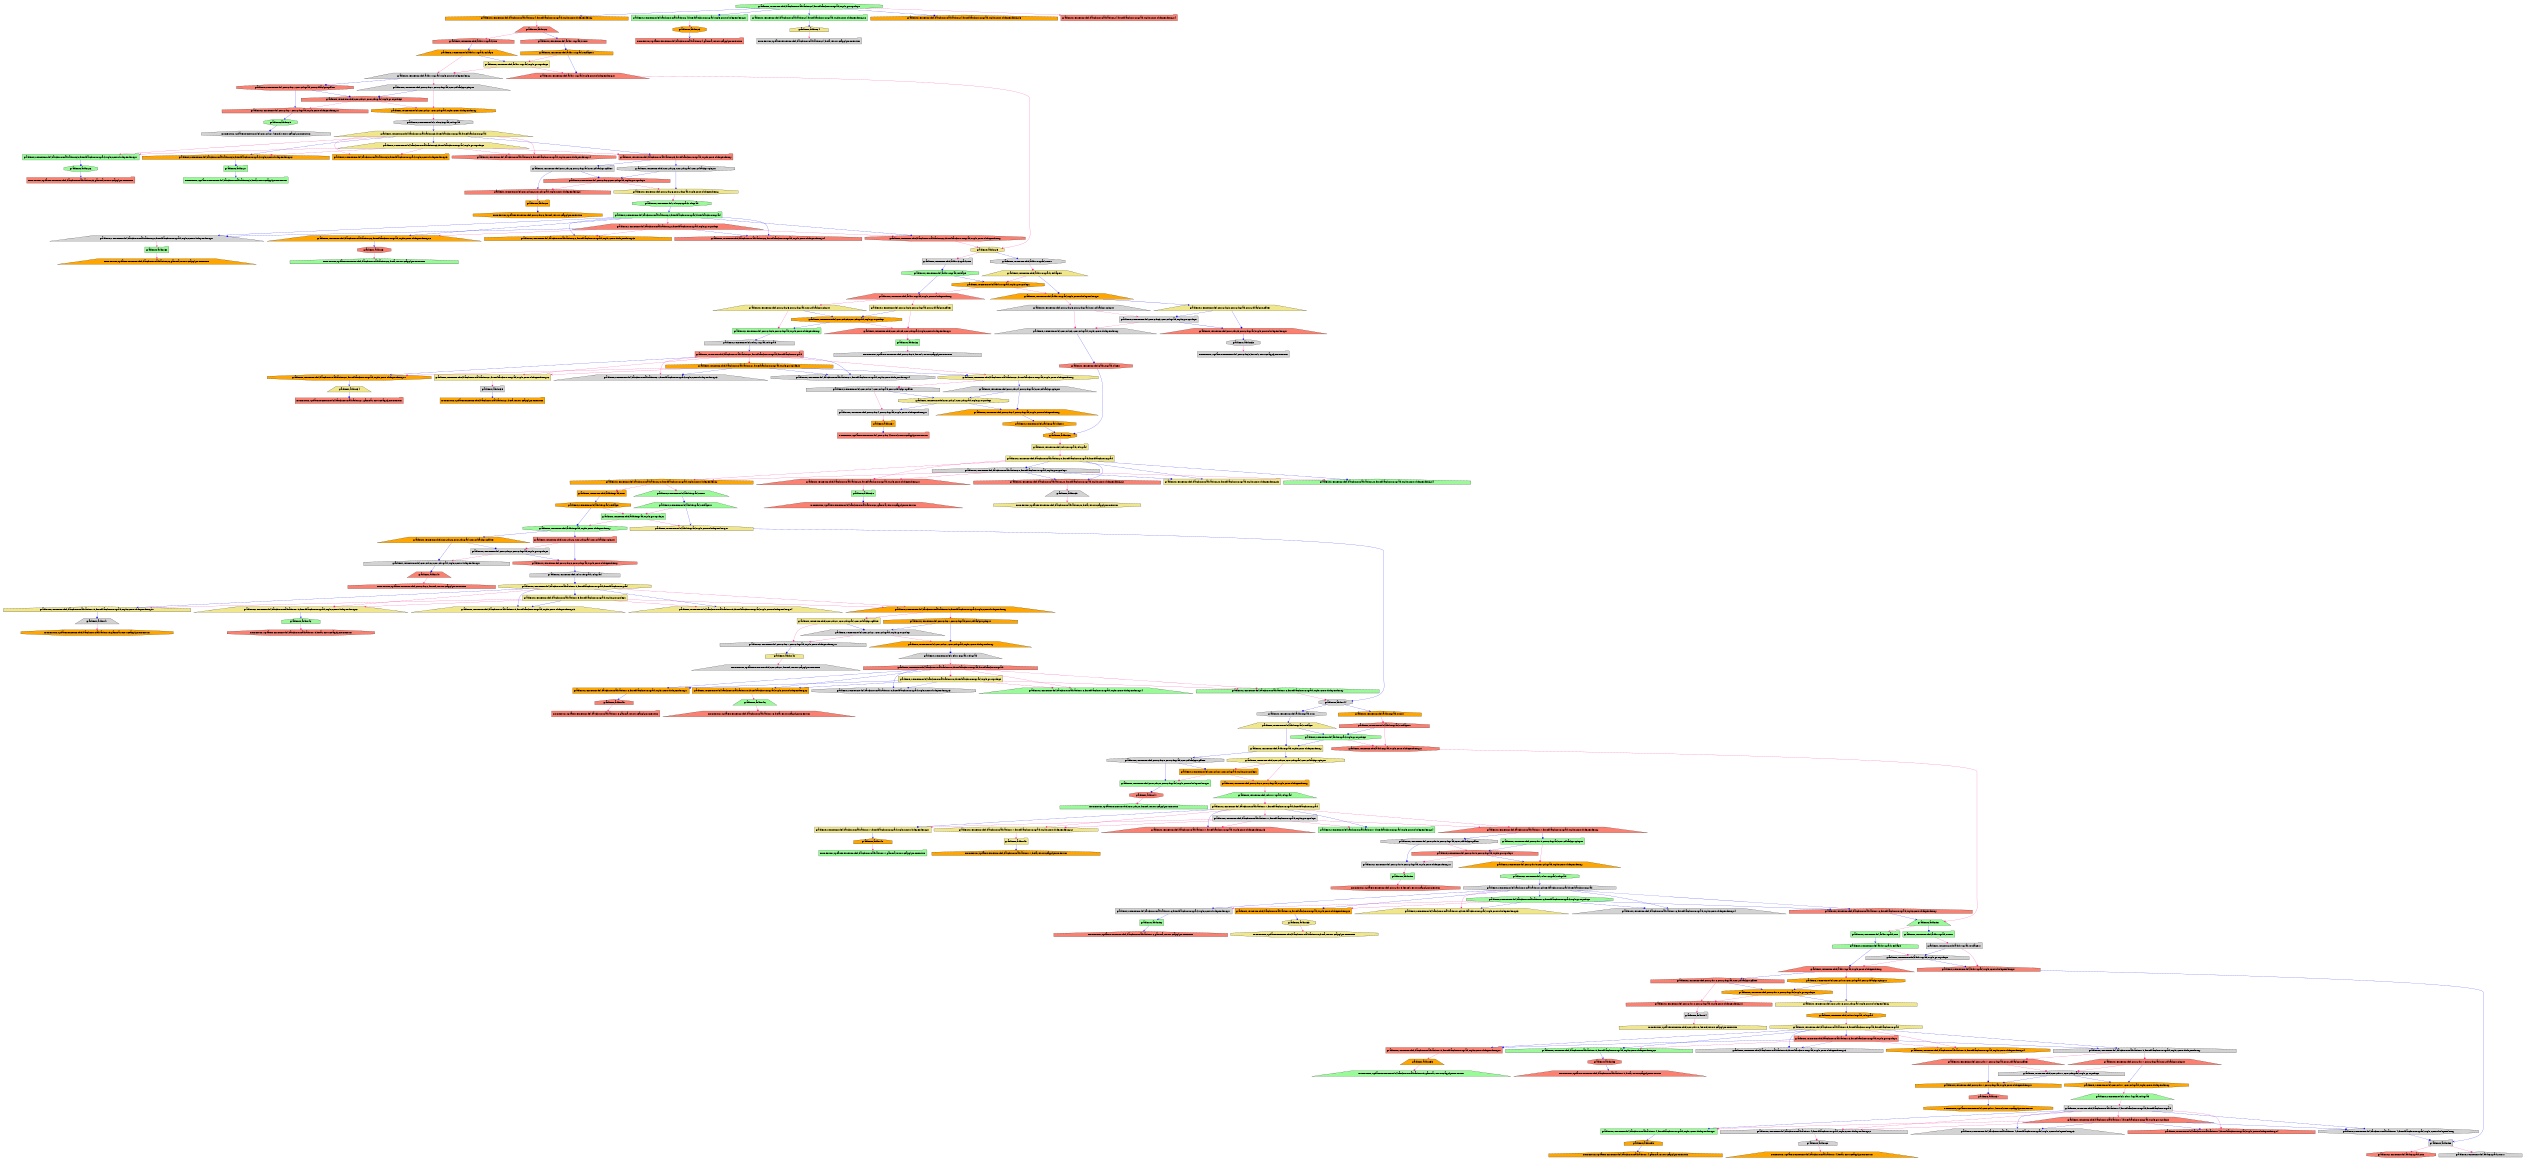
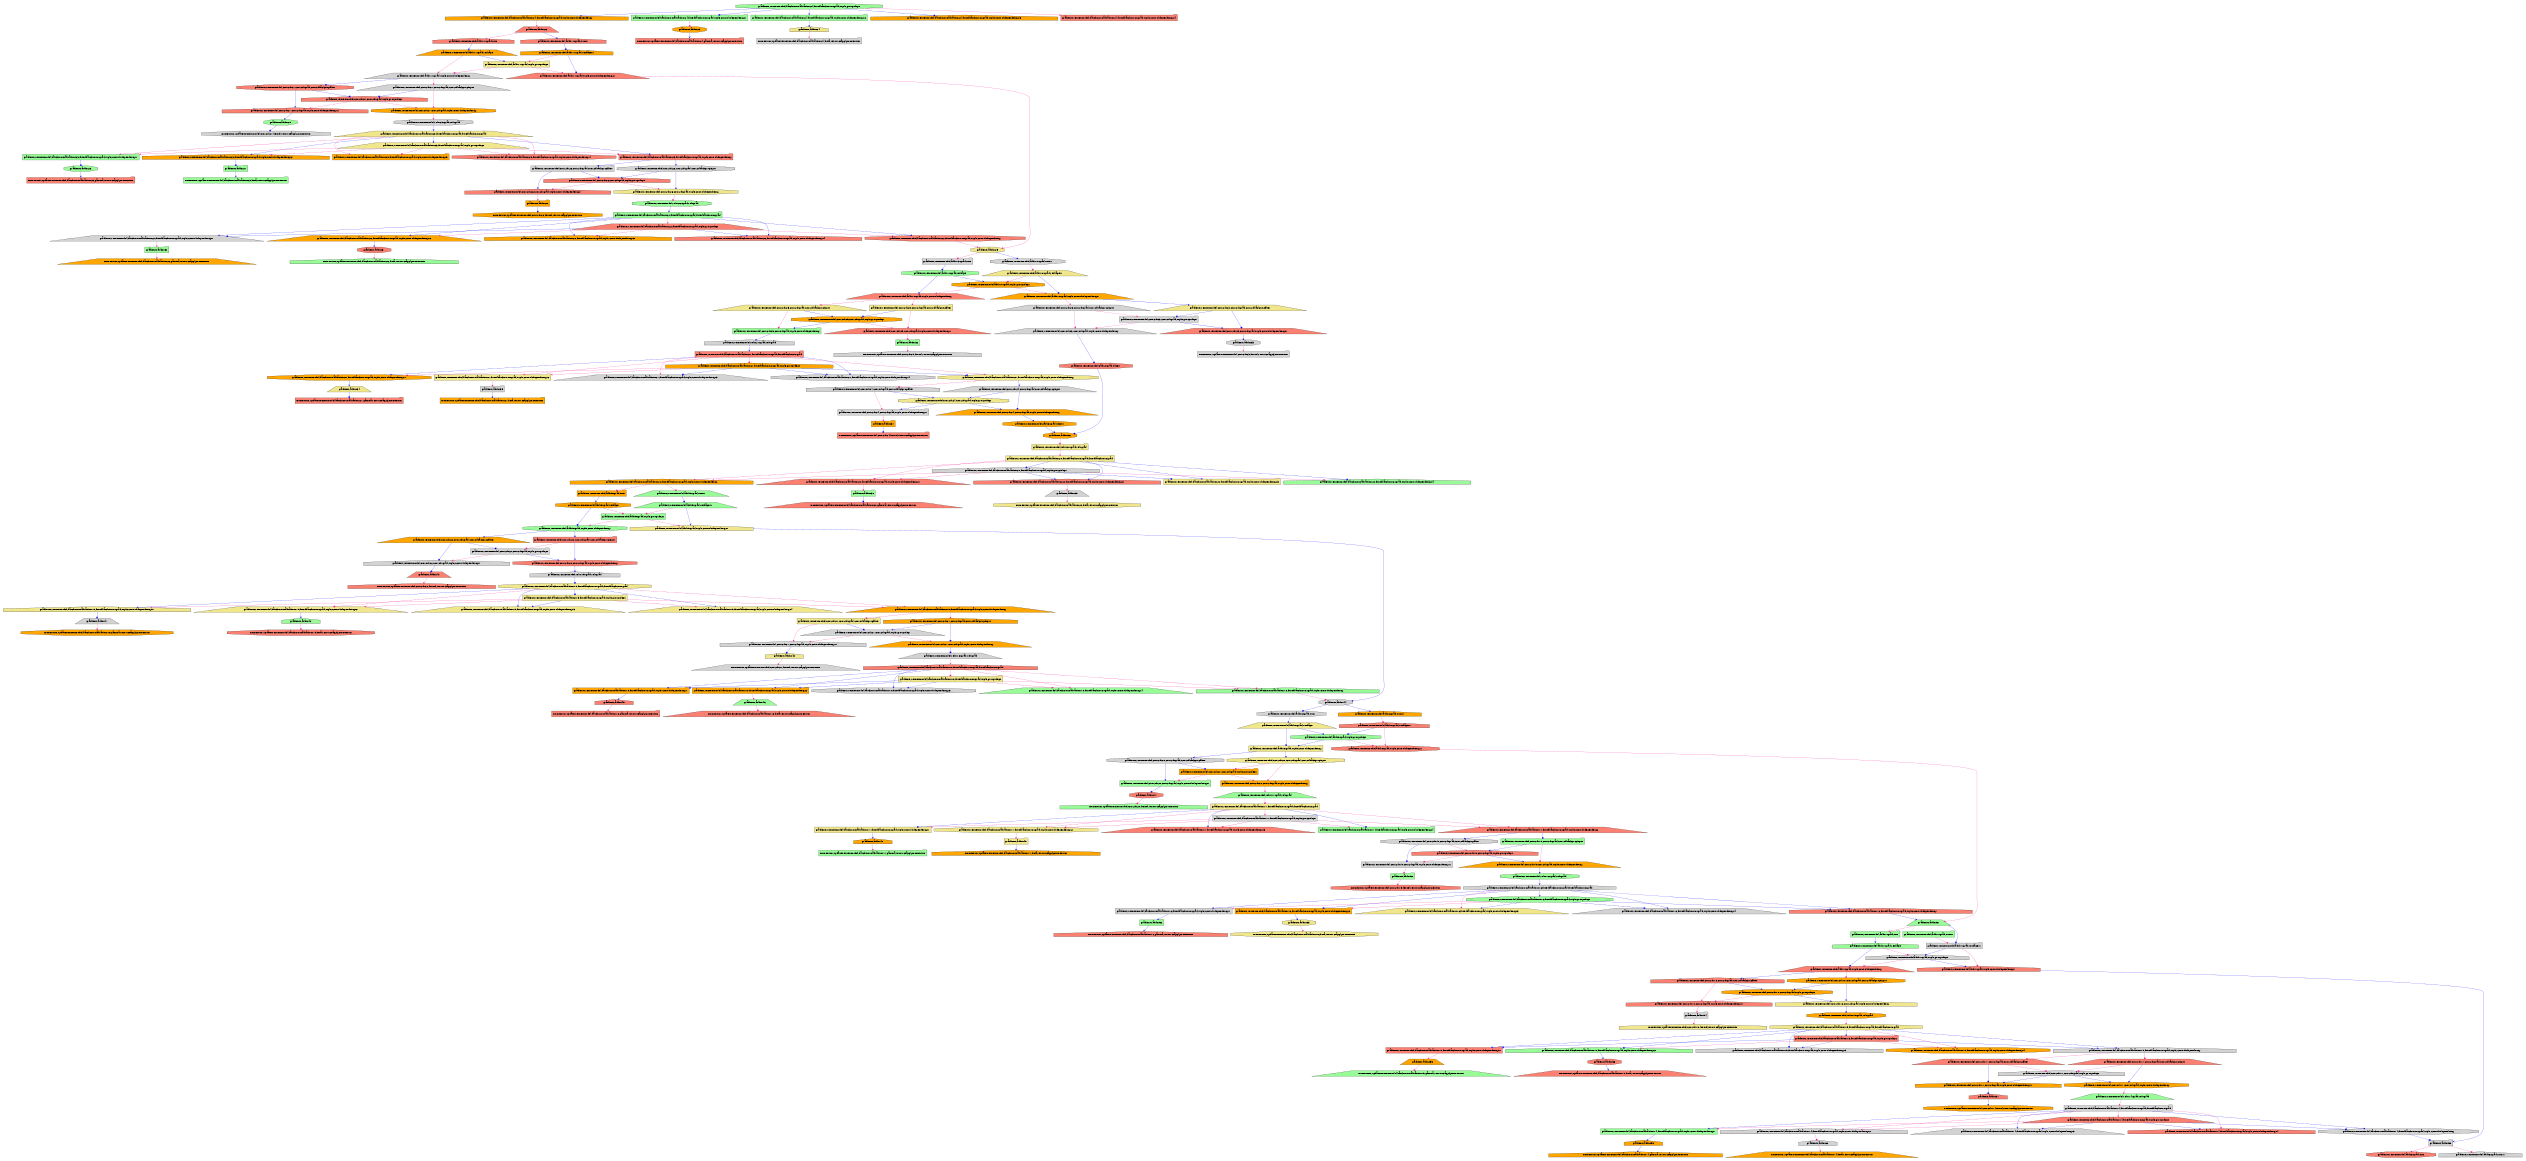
(1929, 928) -> (1956, 932)
